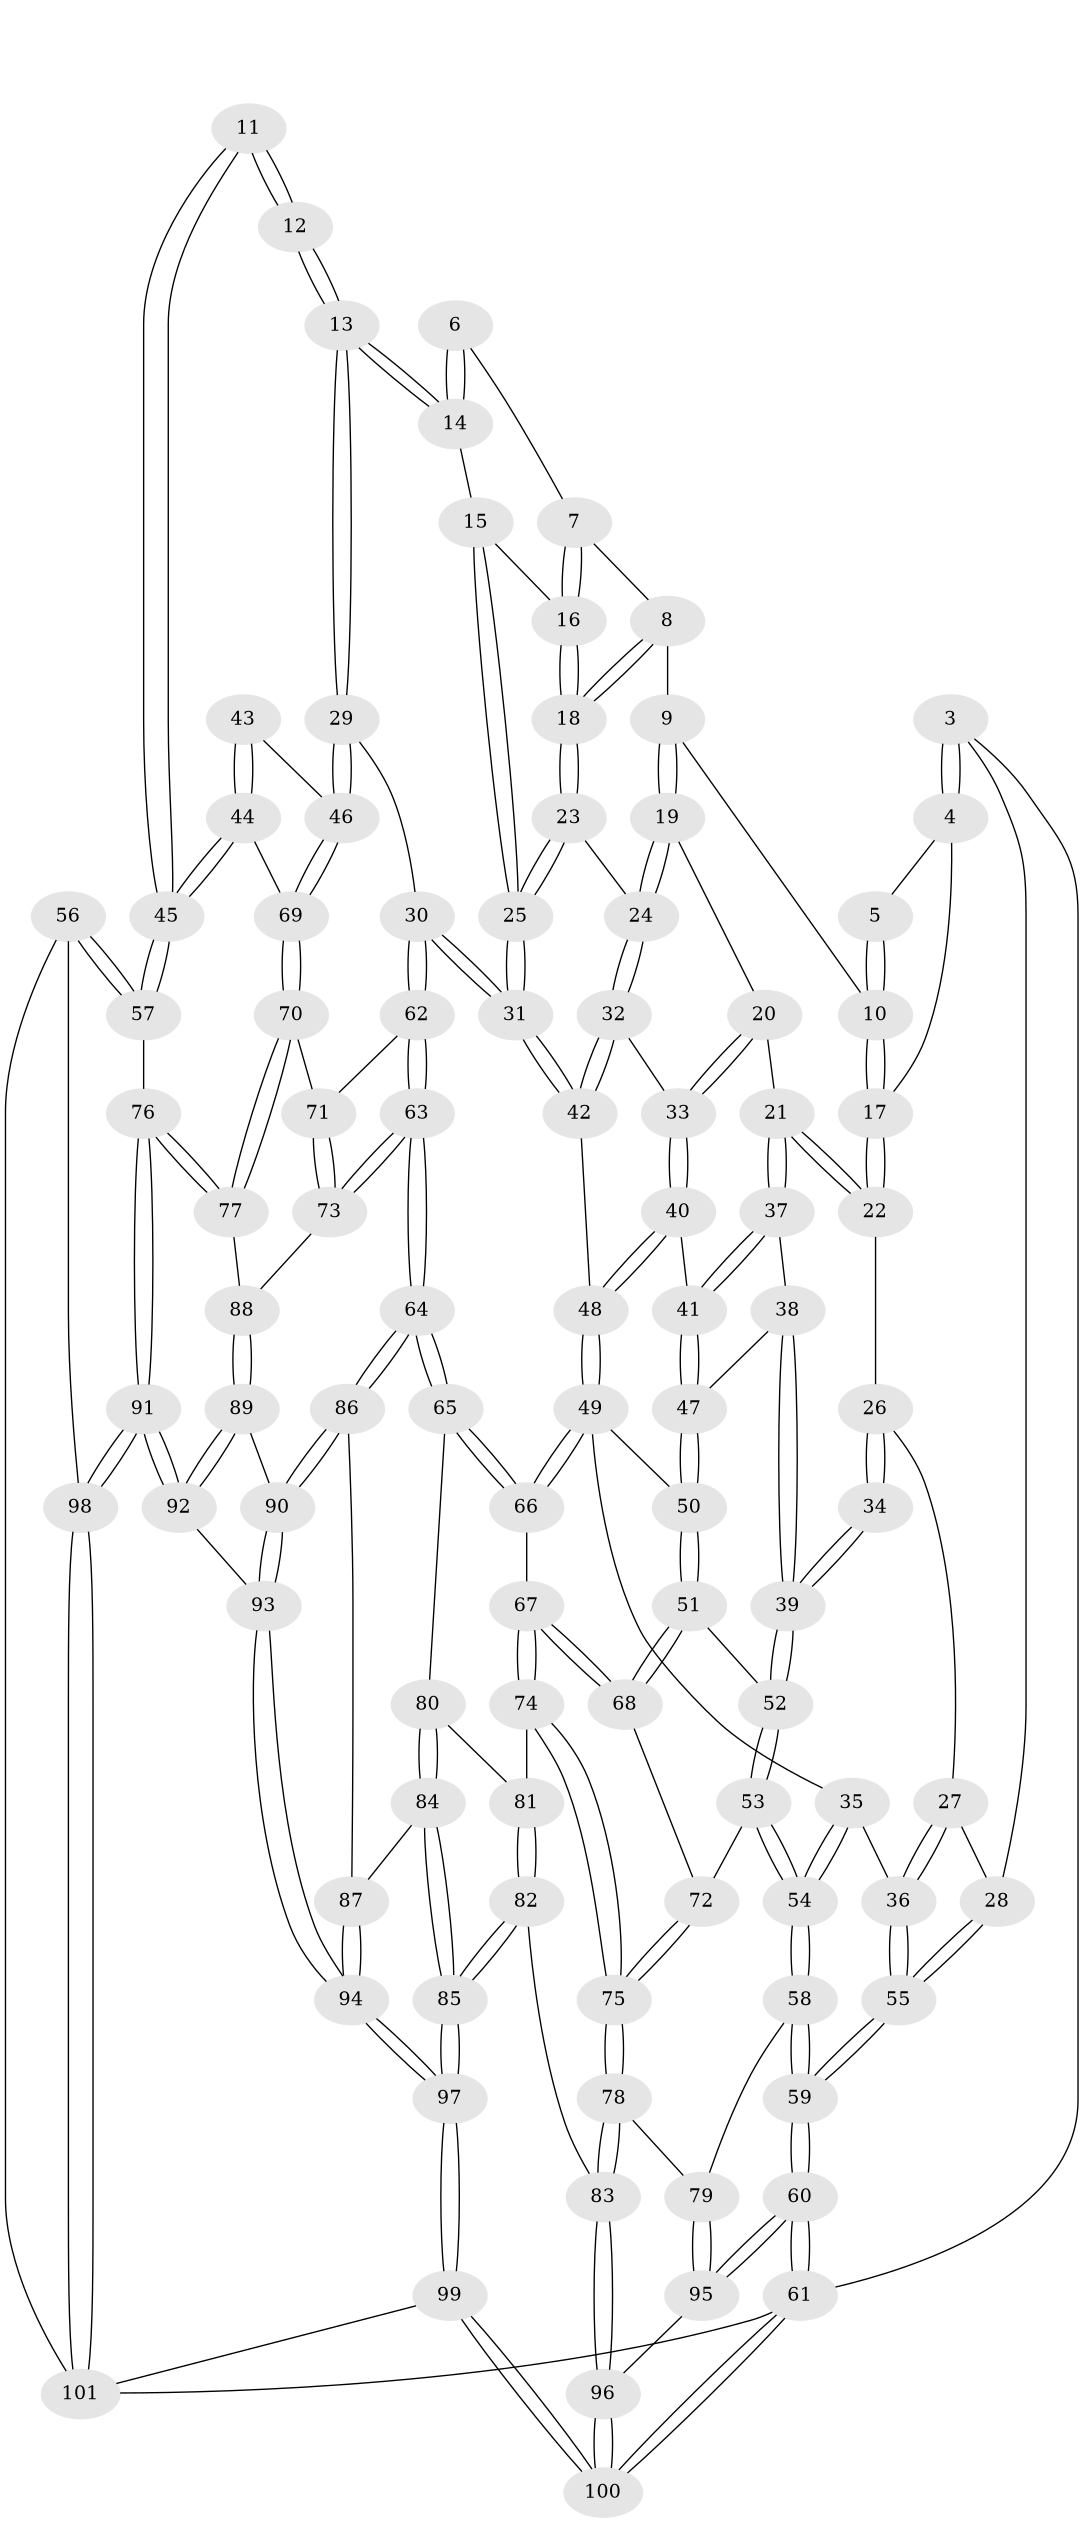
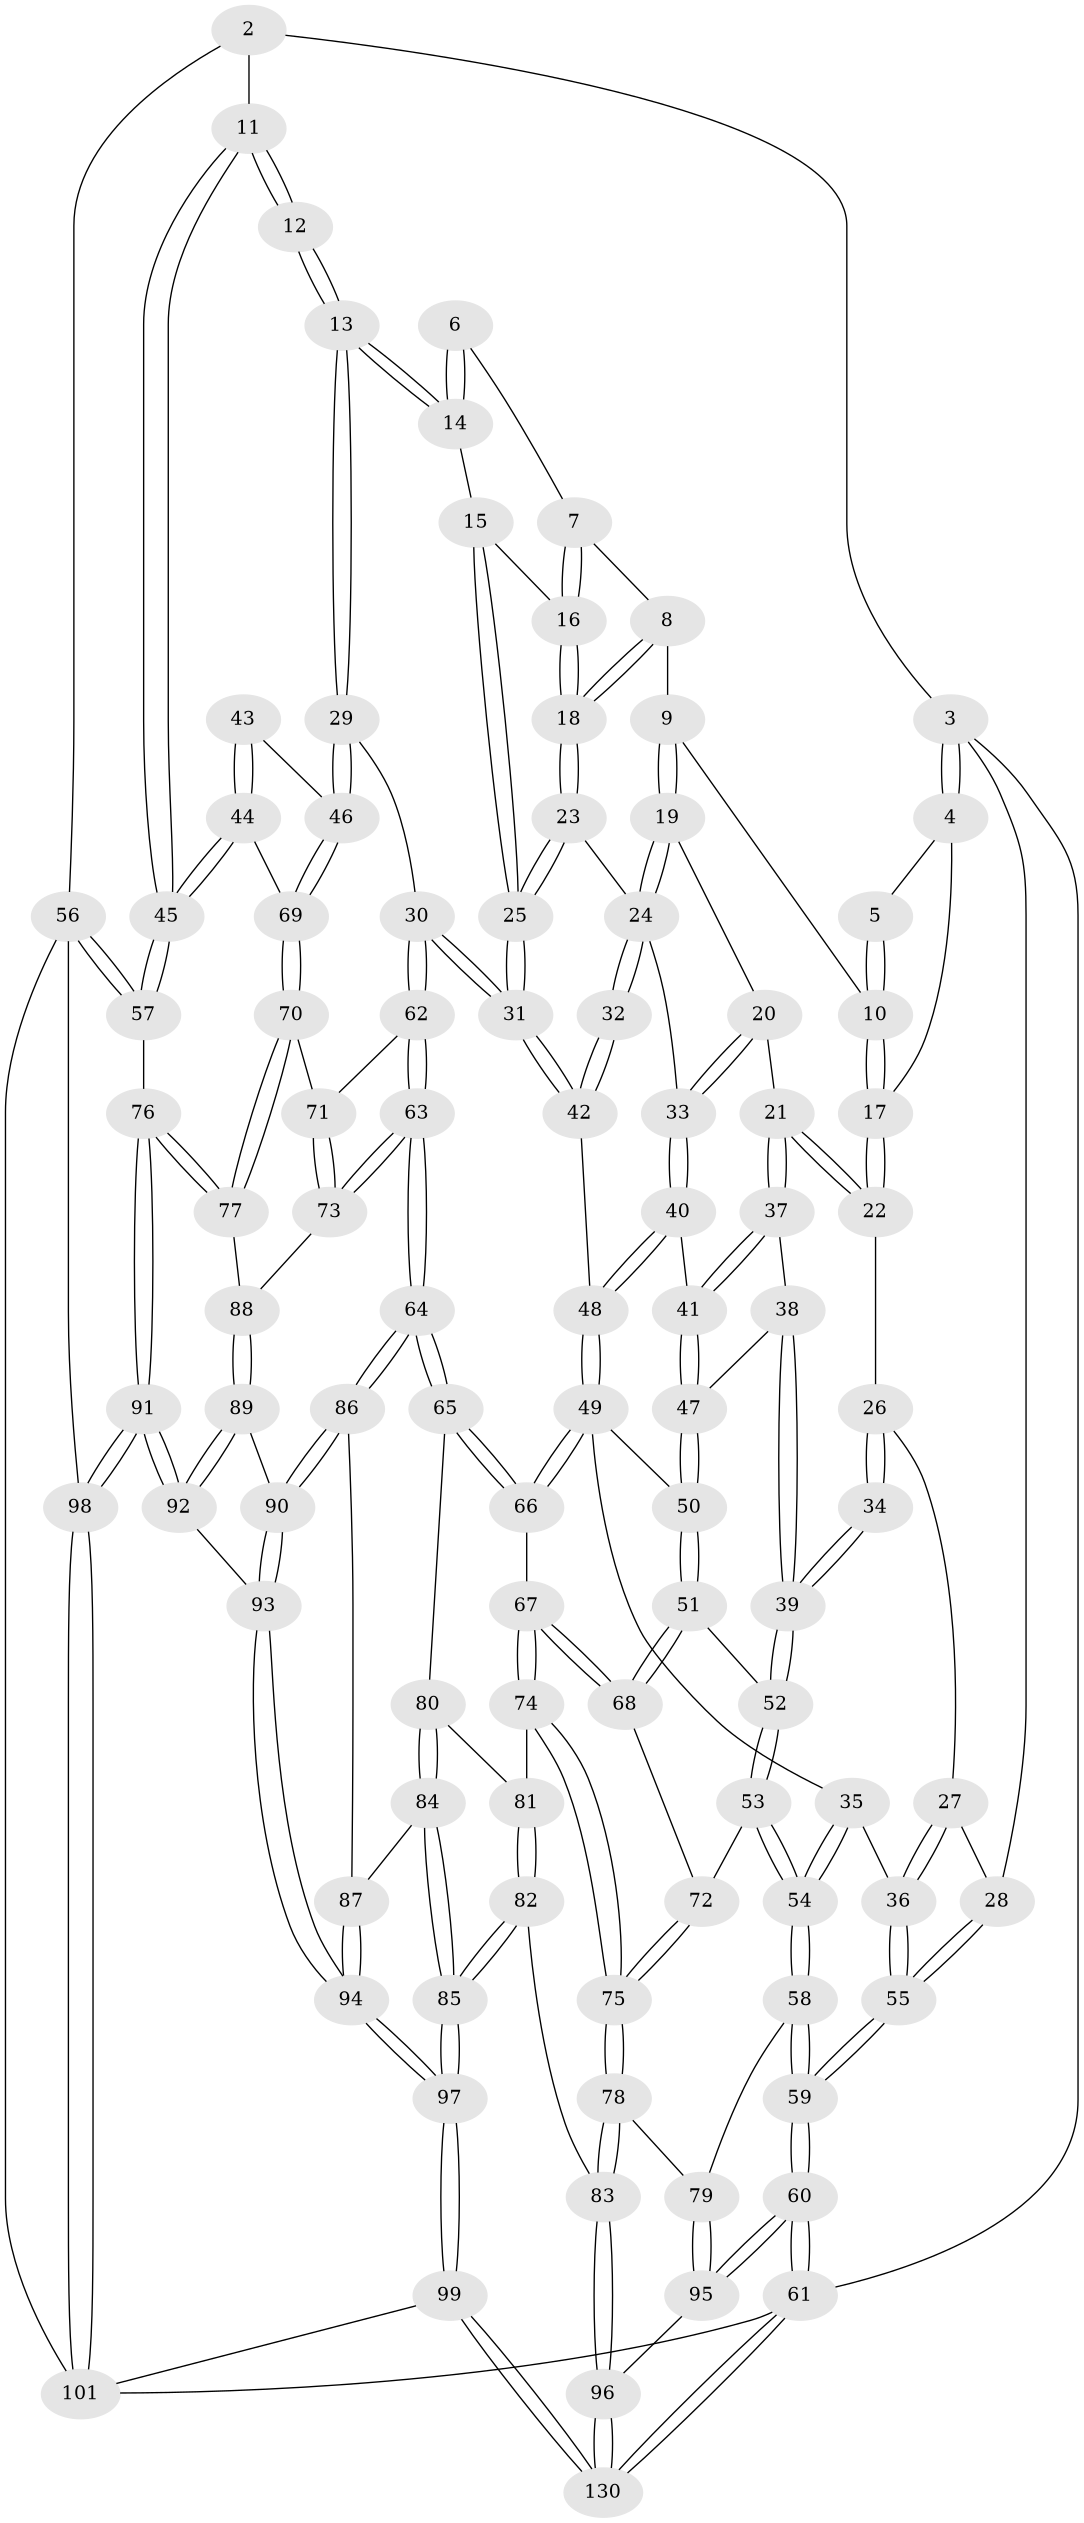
none -> (249, 30)
(646, 1064) -> (668, 1014)
(603, 2493) -> (603, 2493)
